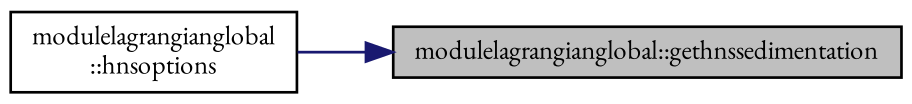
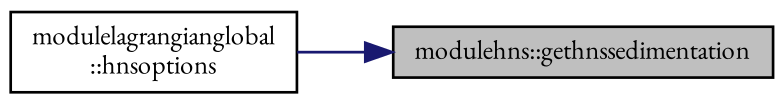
(647, 52) -> (583, 52)
